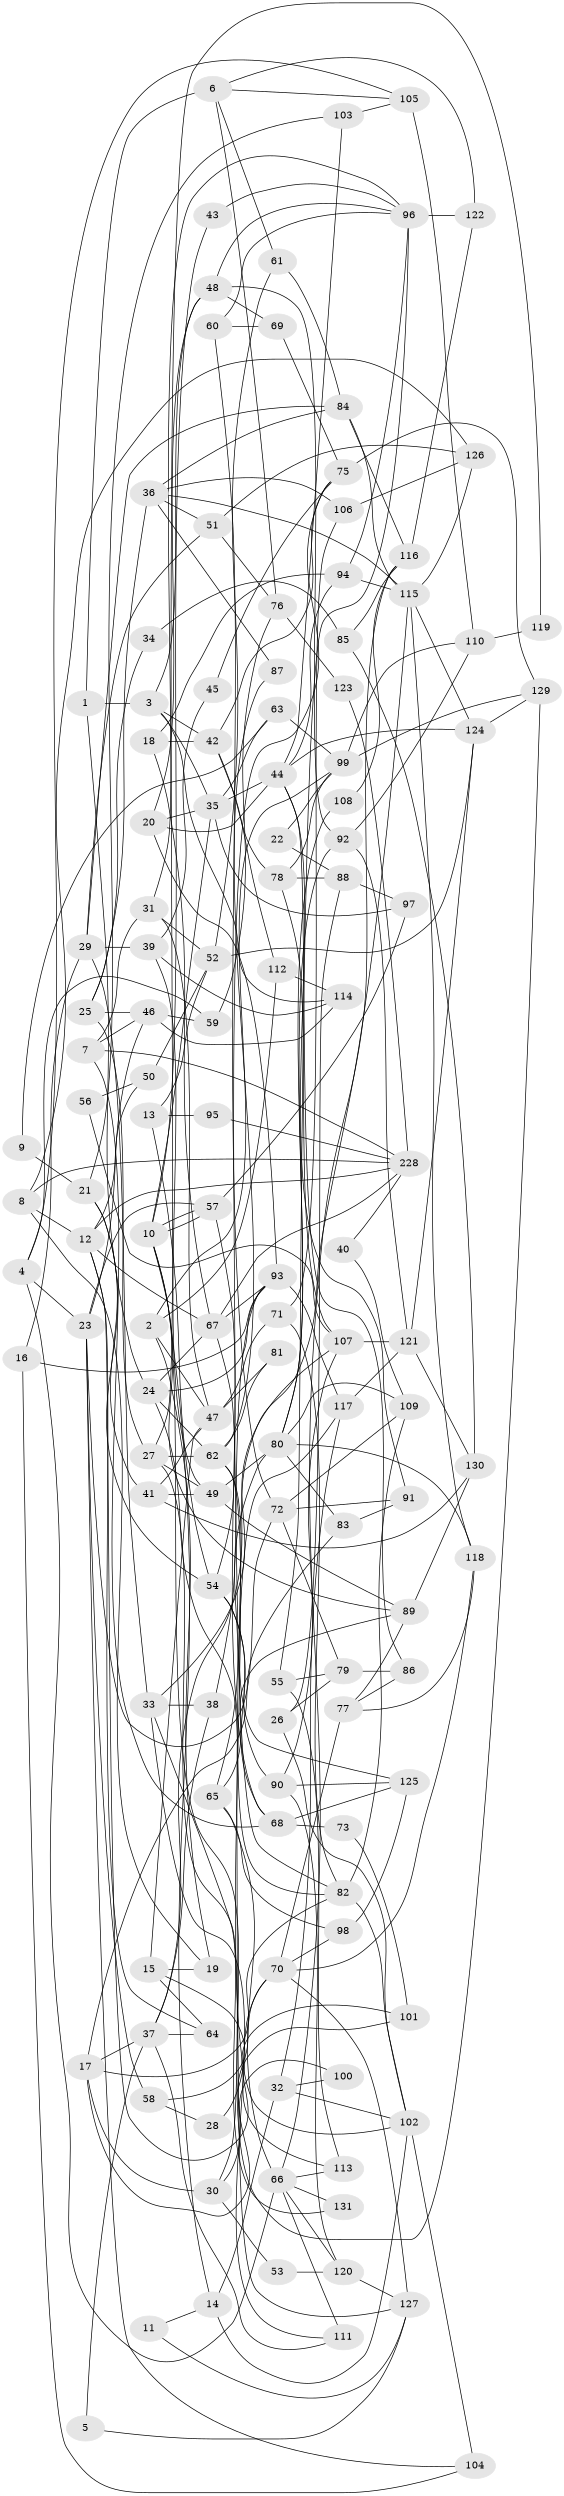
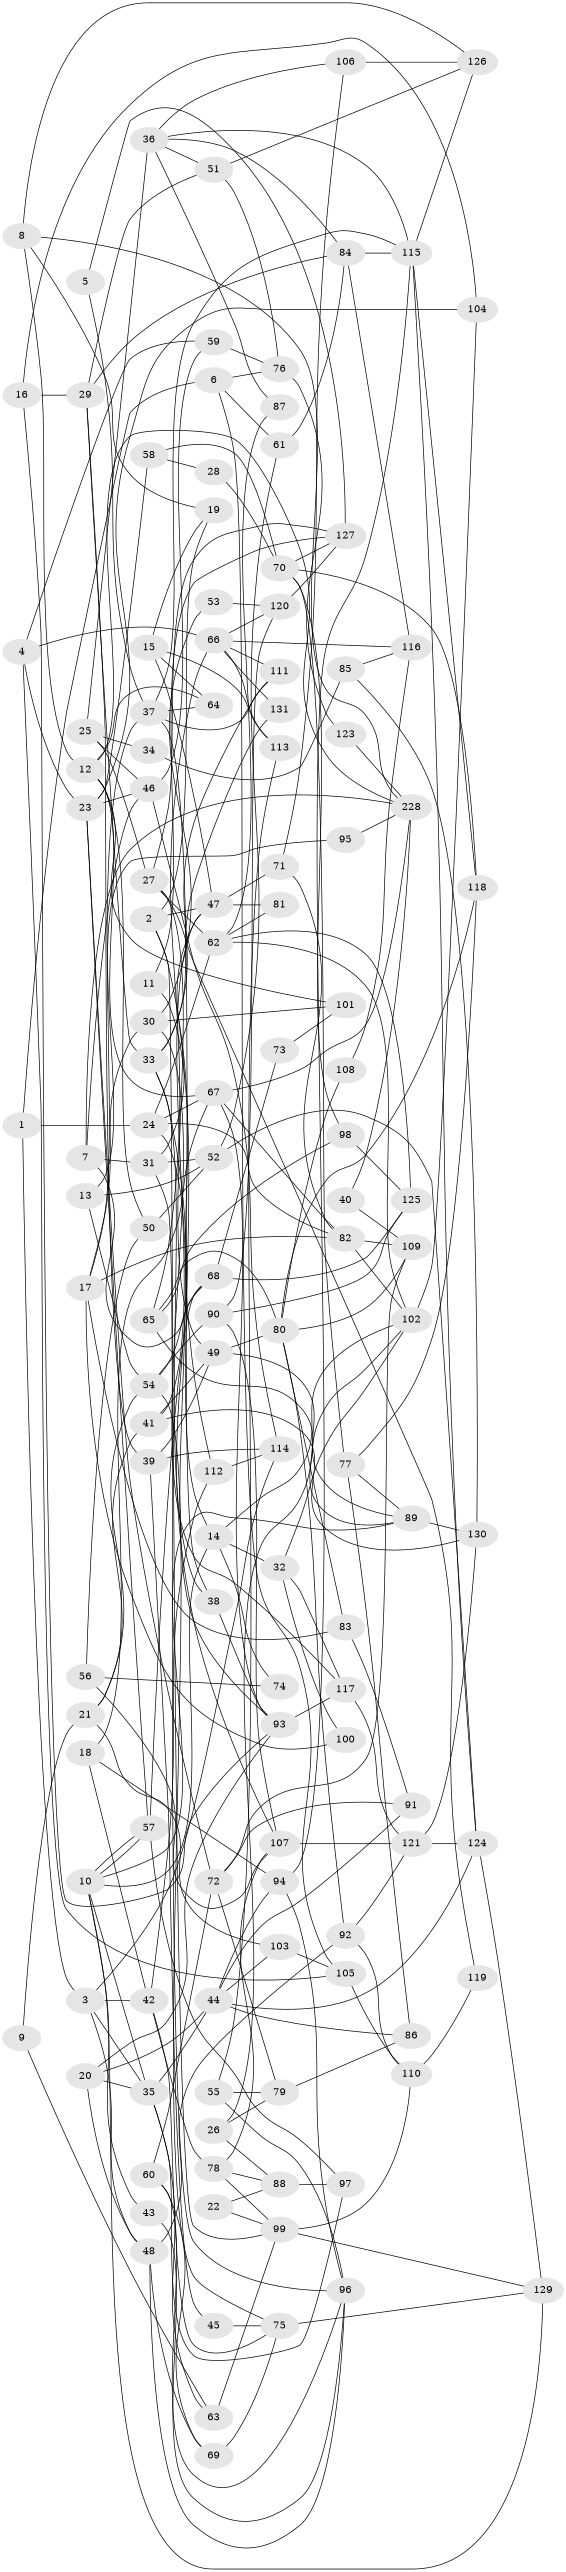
(475, 216) -> none
none -> (280, 1687)
